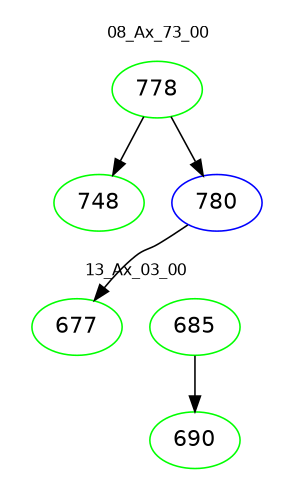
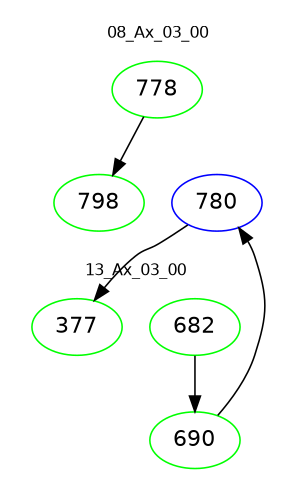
(158, 34) -> (158, 34)
(183, 139) -> (263, 324)
(99, 203) -> (99, 203)
(77, 327) -> (77, 327)
(195, 327) -> (195, 327)
